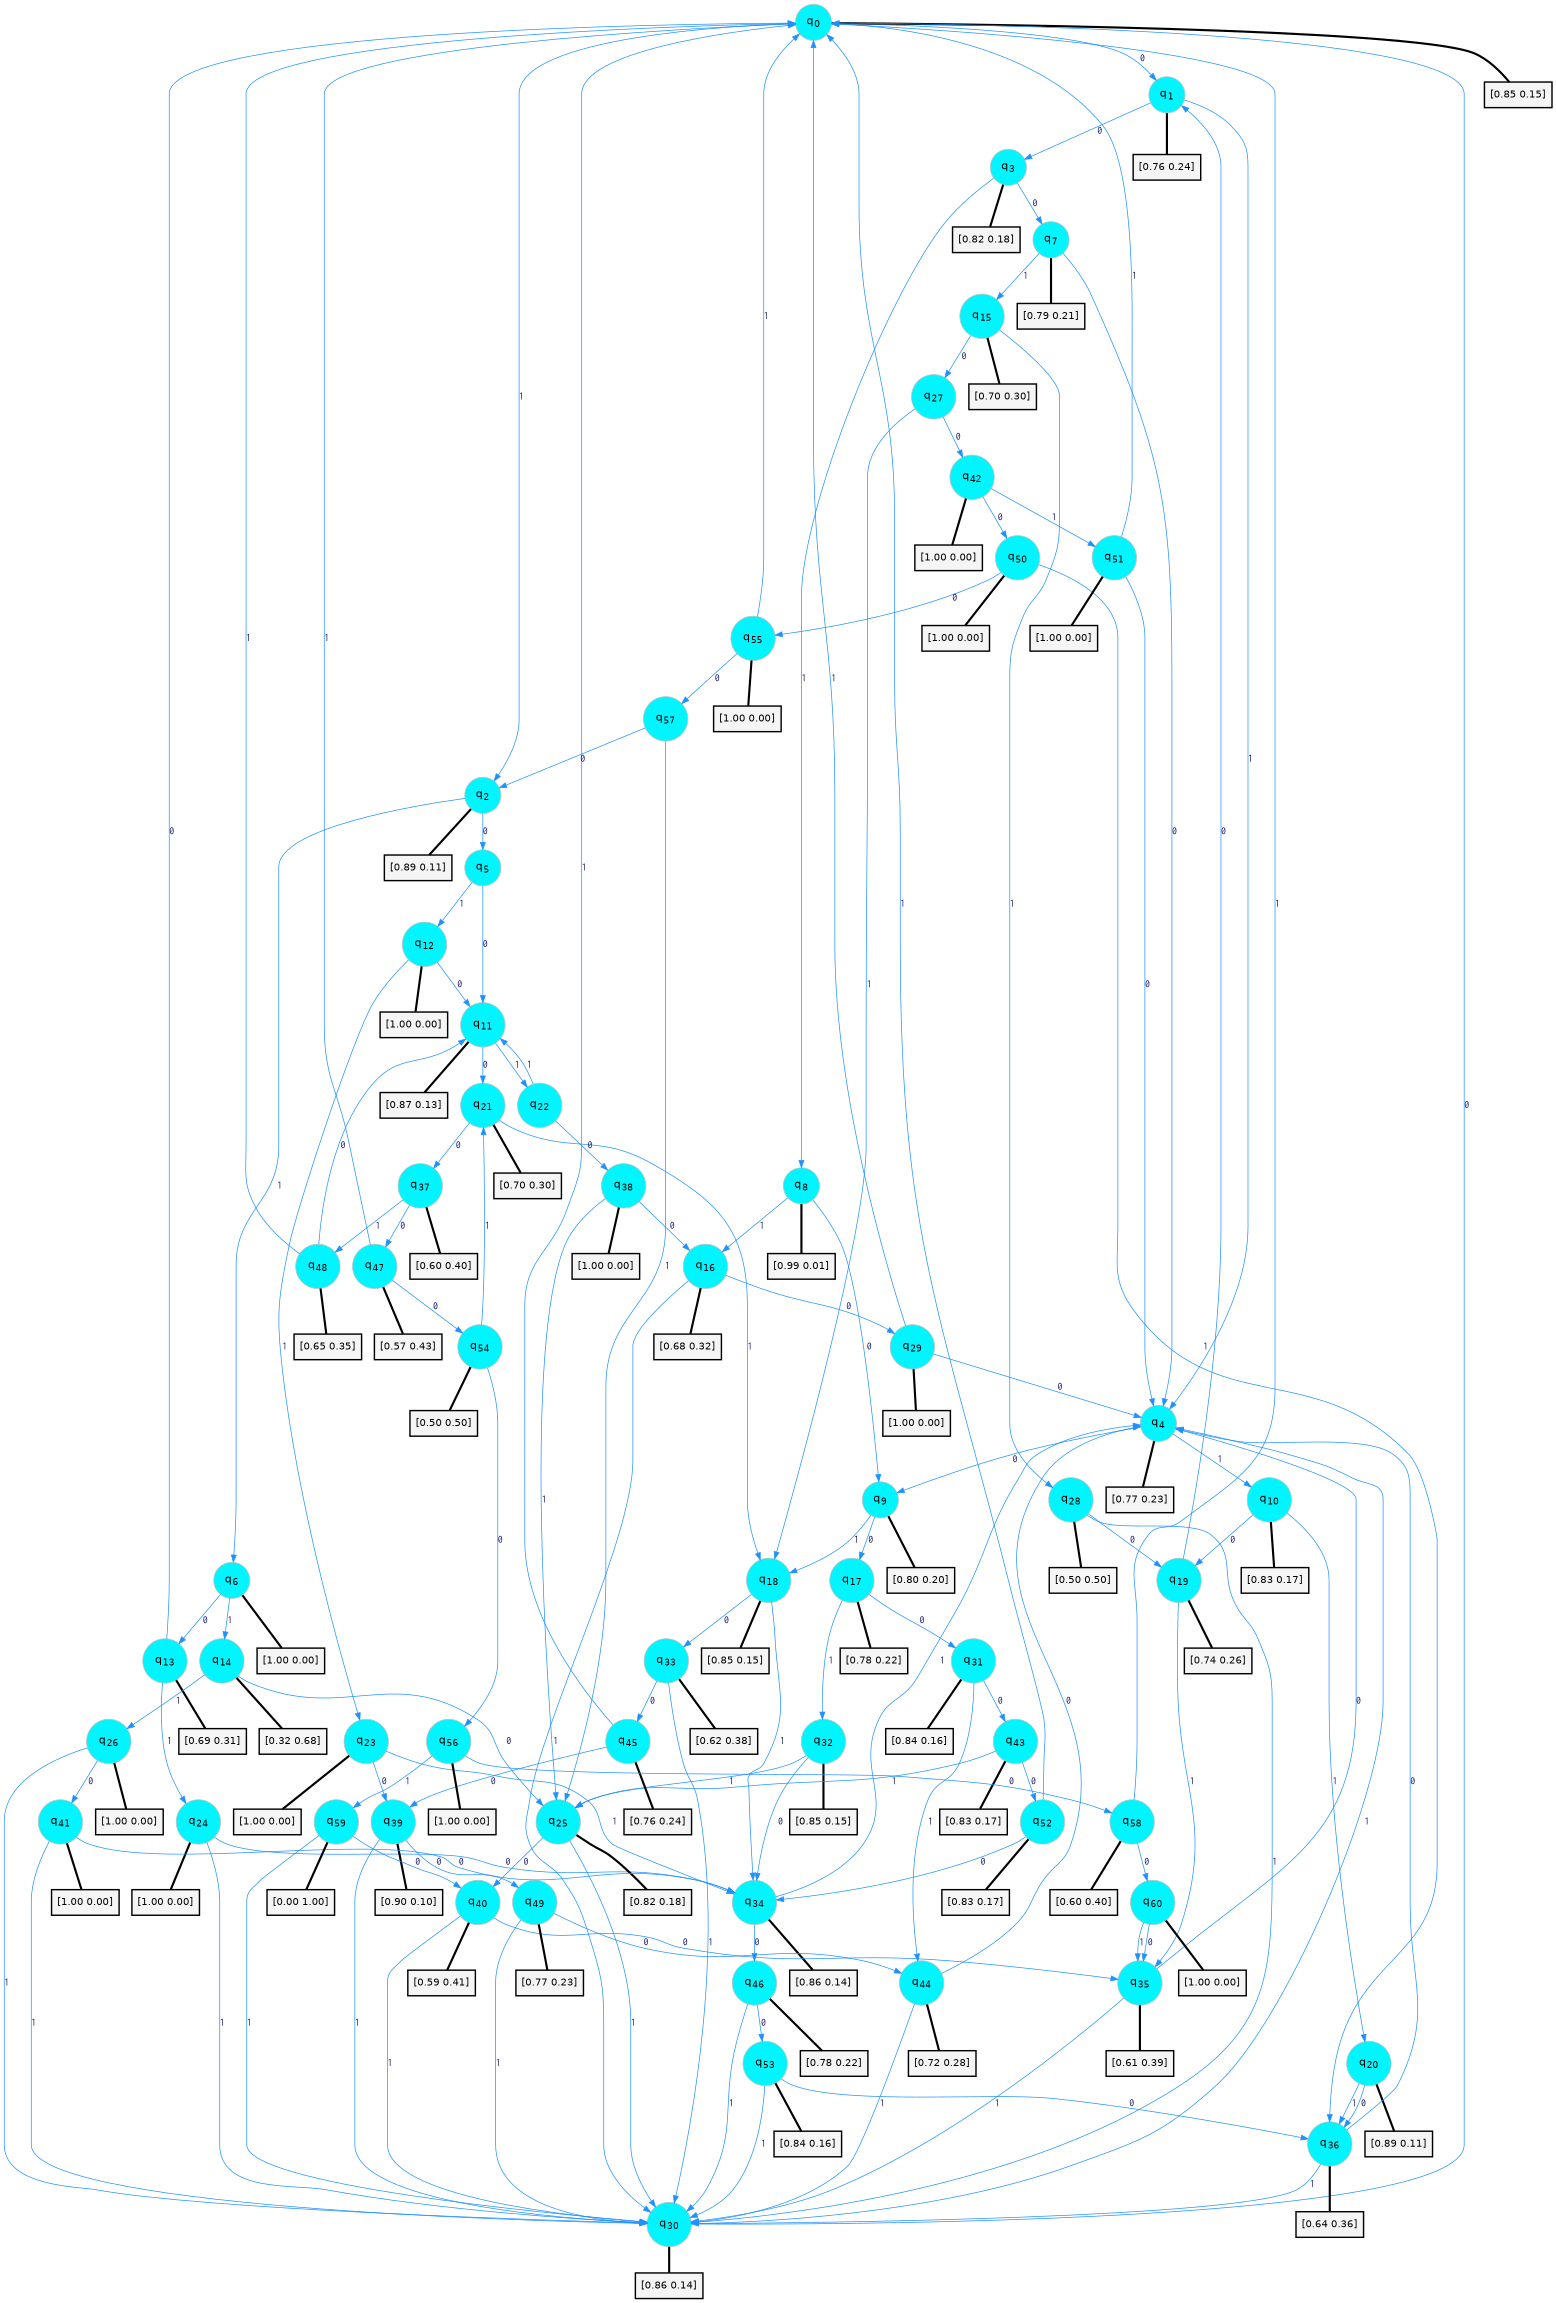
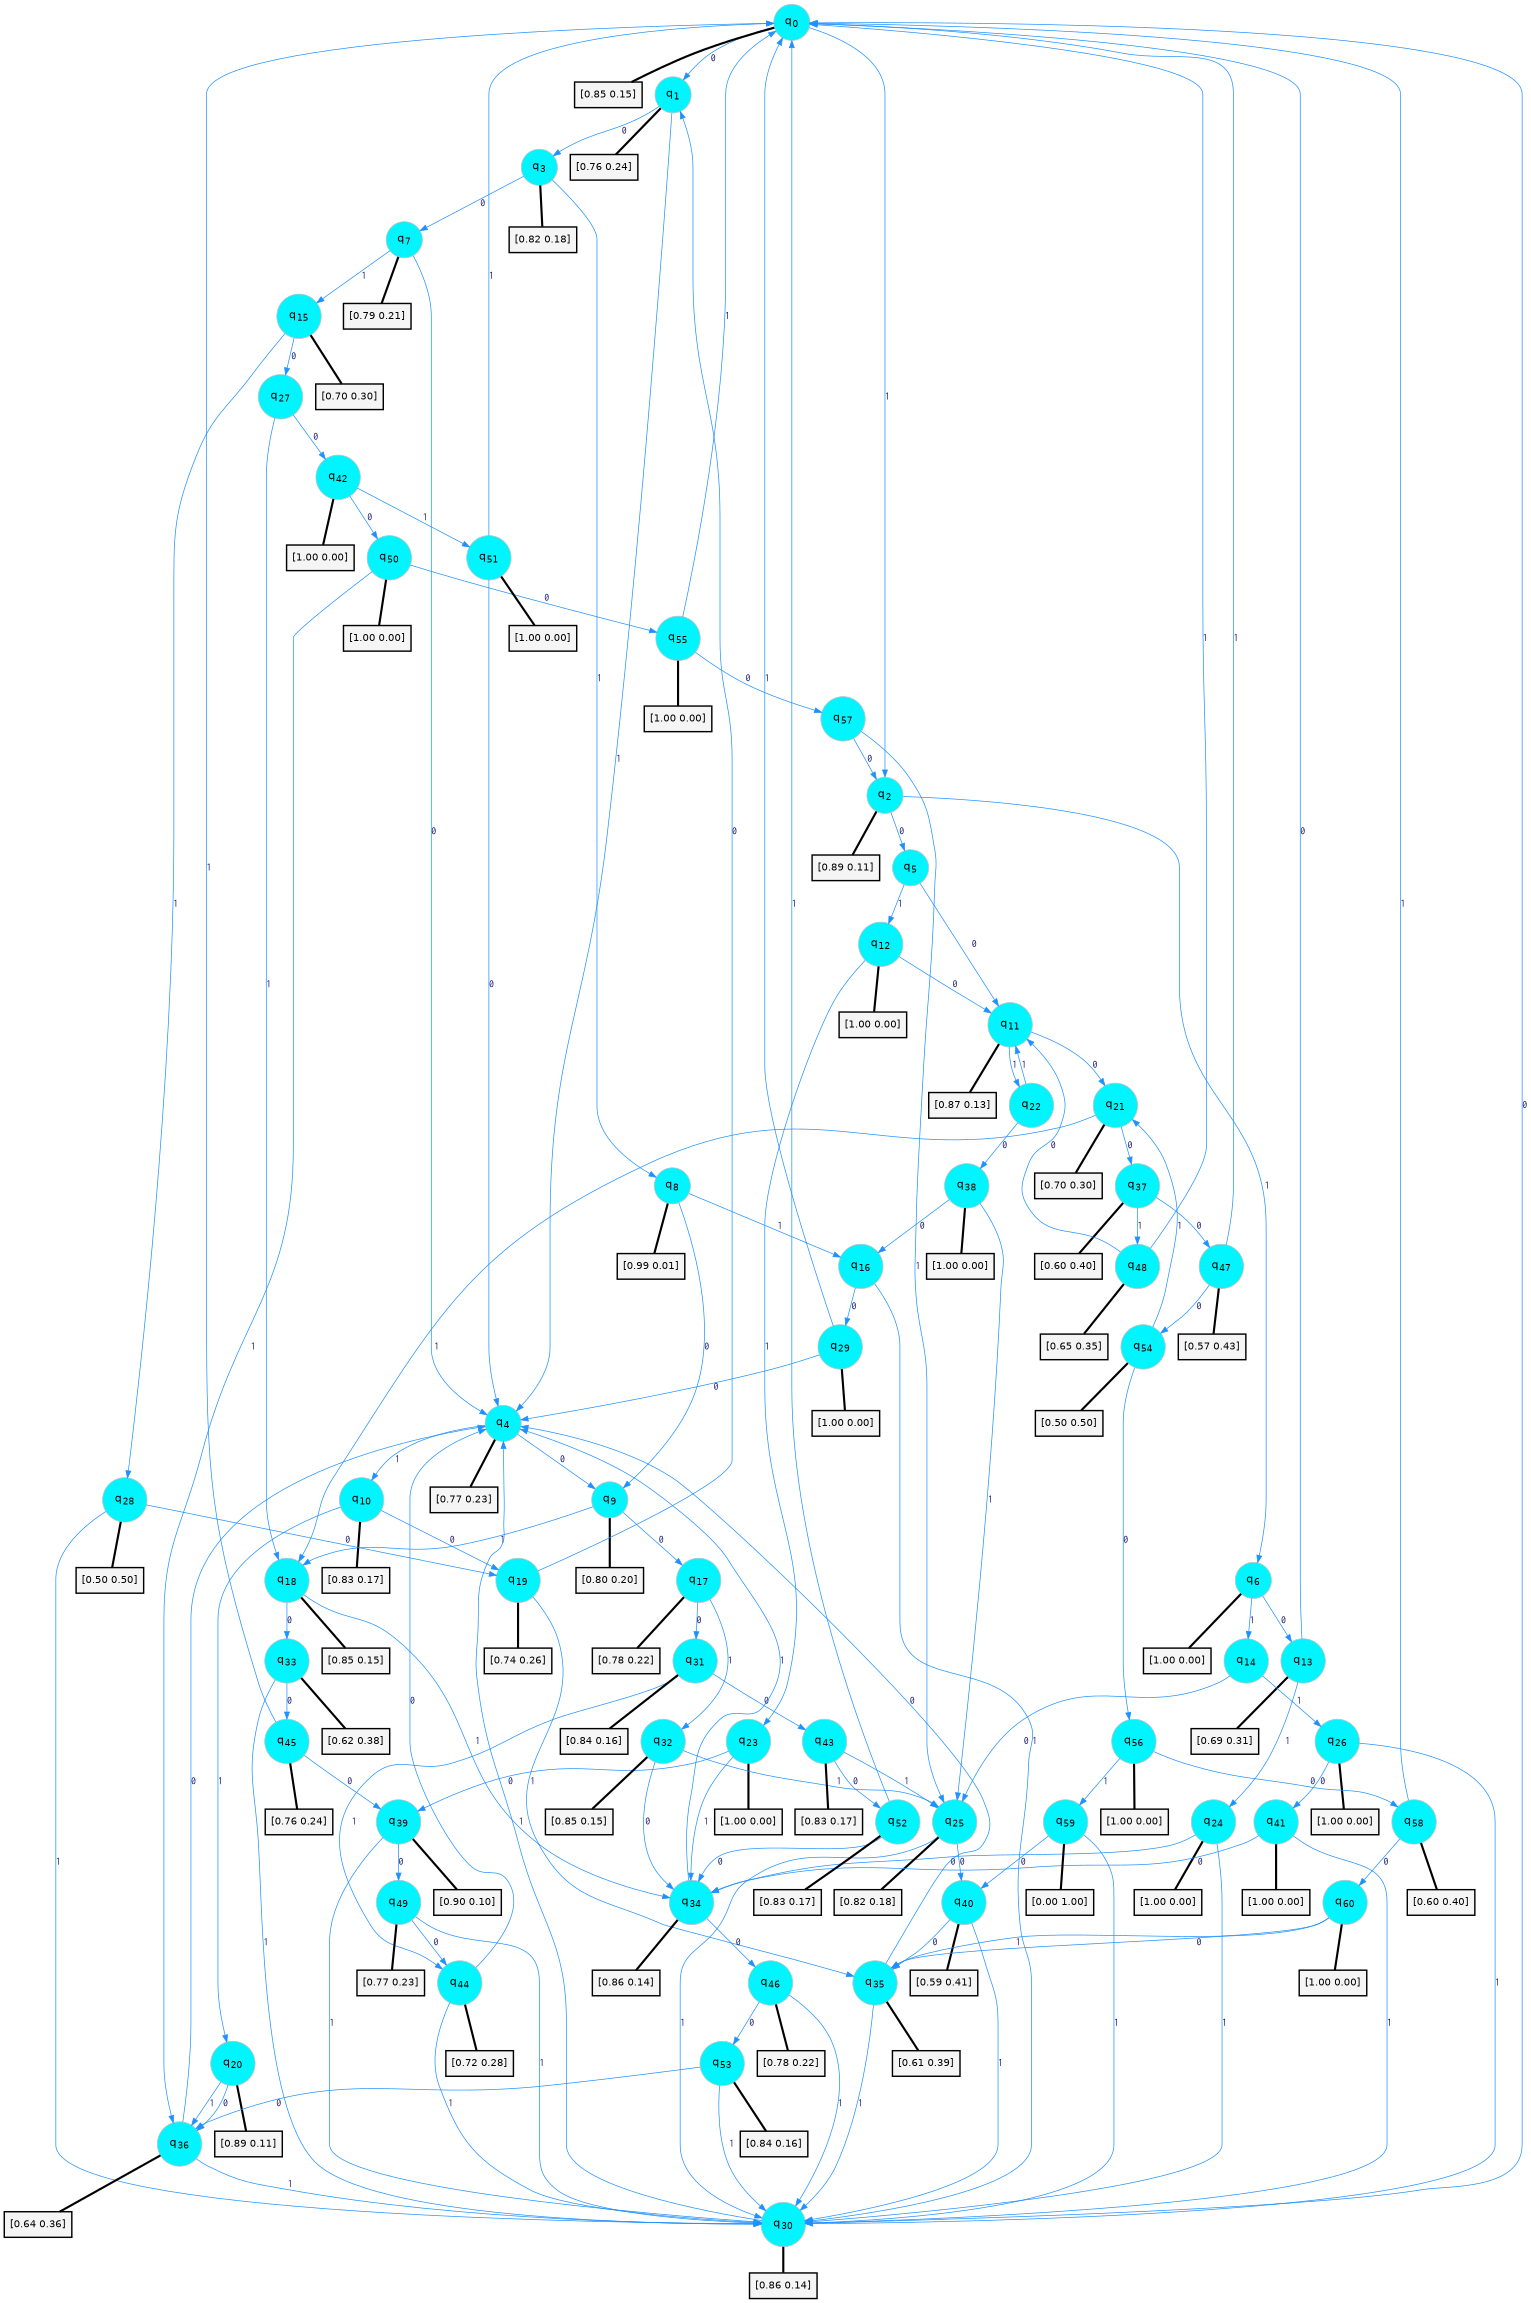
(688, 1347) -> none
(293, 1741) -> none
